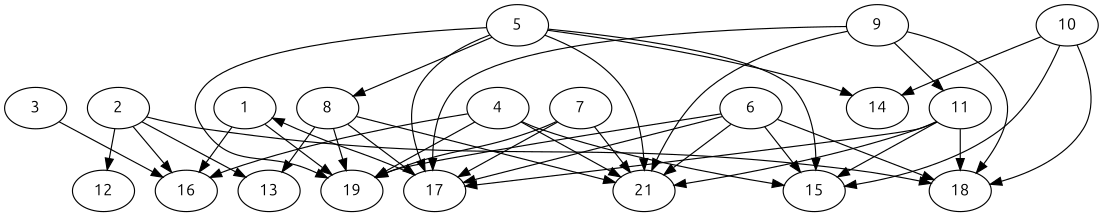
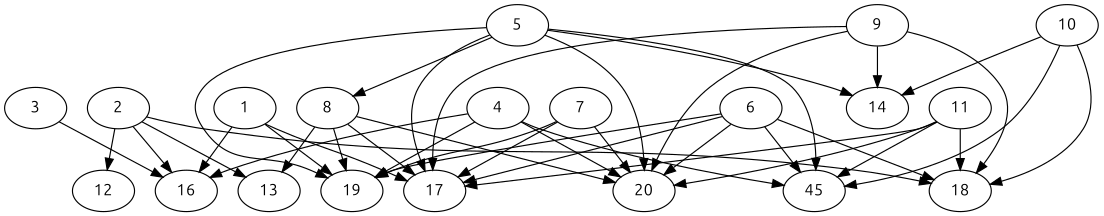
(915, 63) -> (877, 61)
(362, 154) -> (351, 157)
(644, 191) -> (644, 191)
(814, 191) -> (814, 191)
